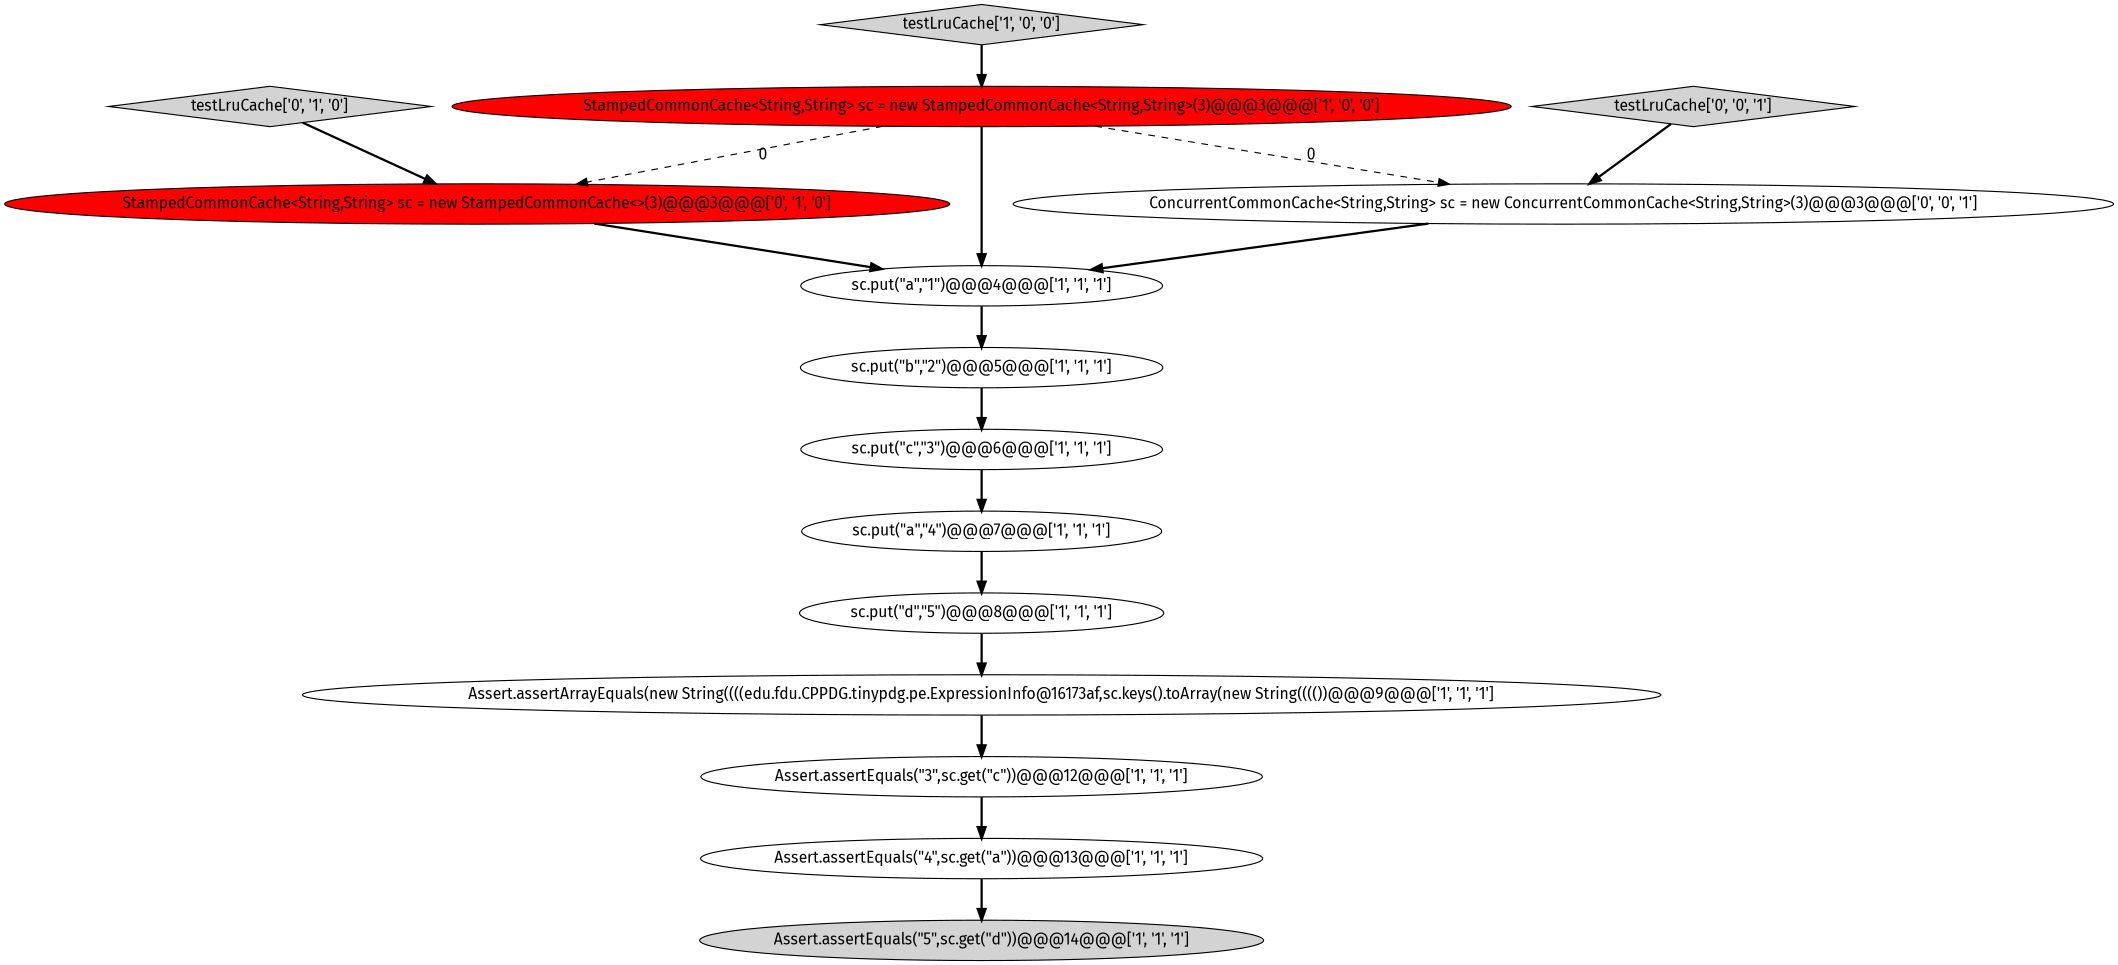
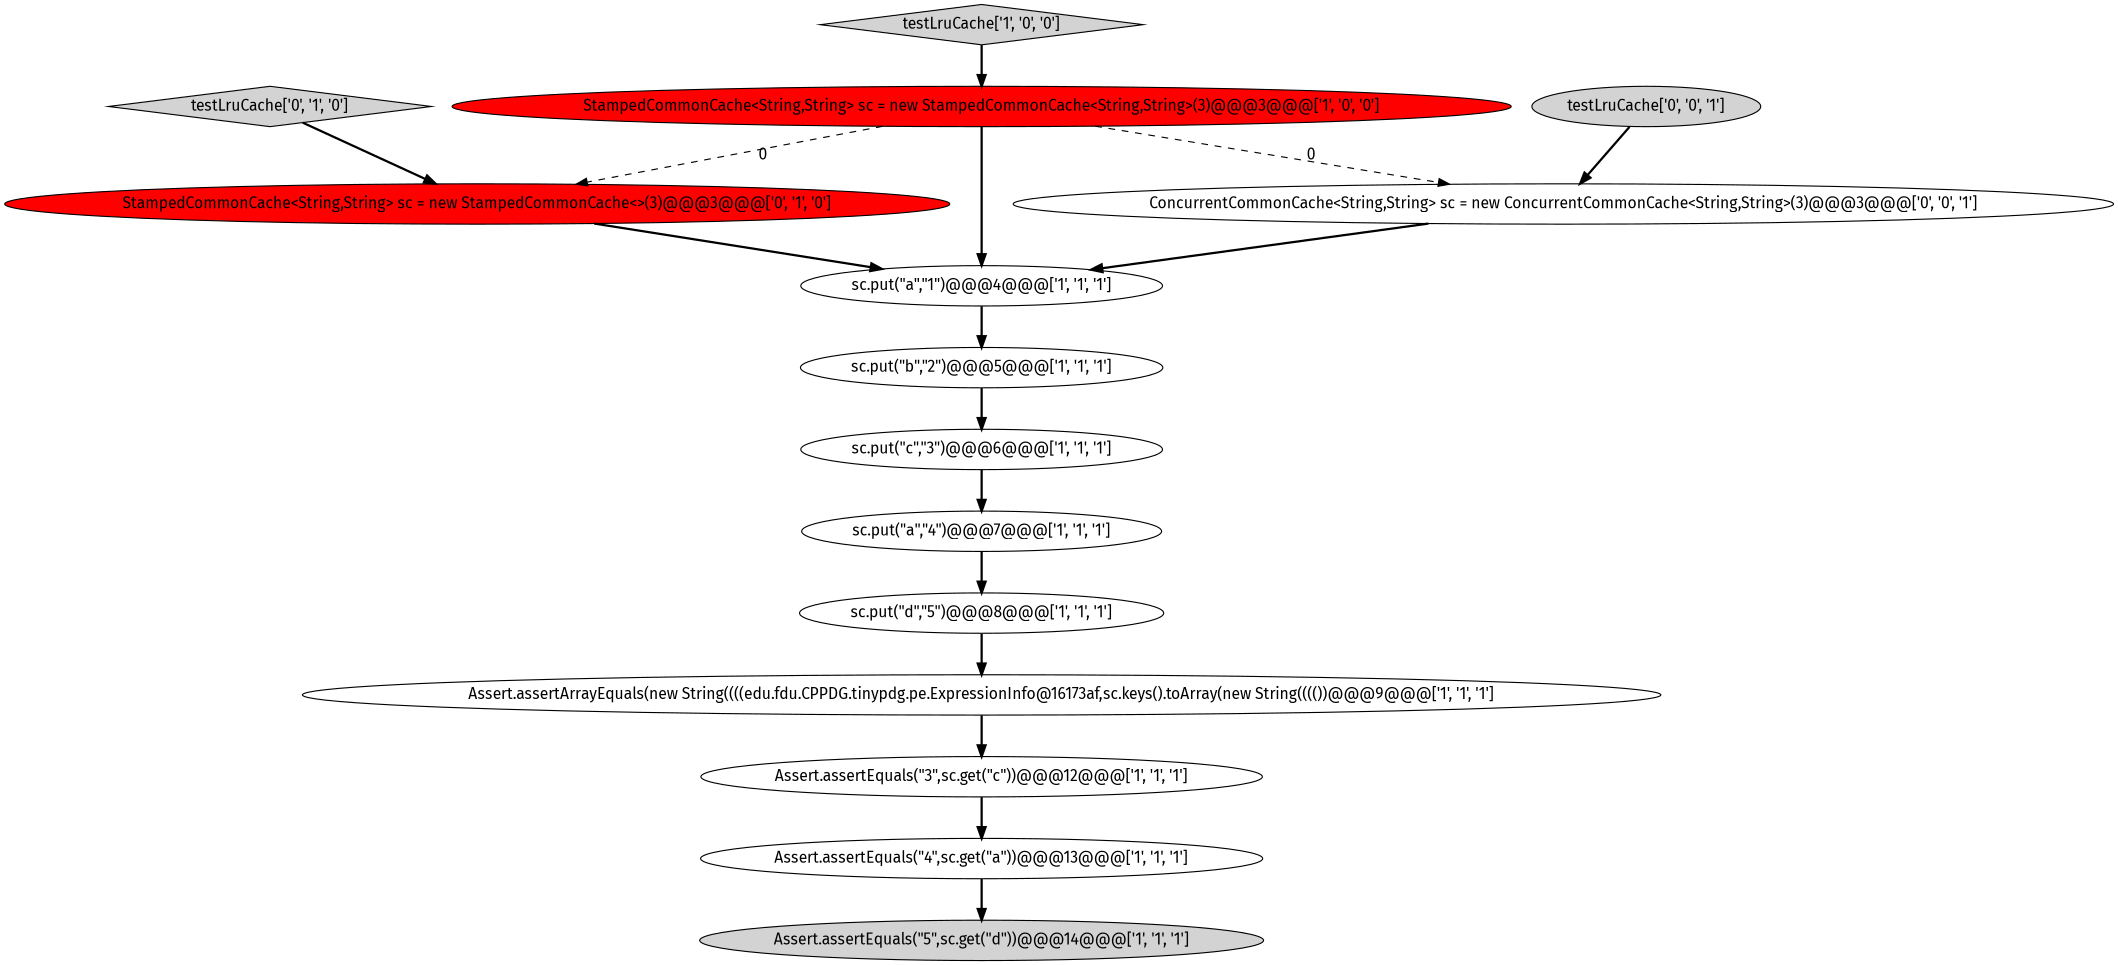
(1693, 106) -> (1646, 106)
